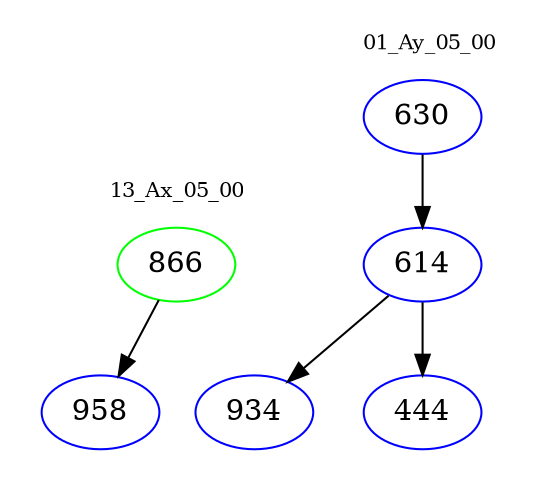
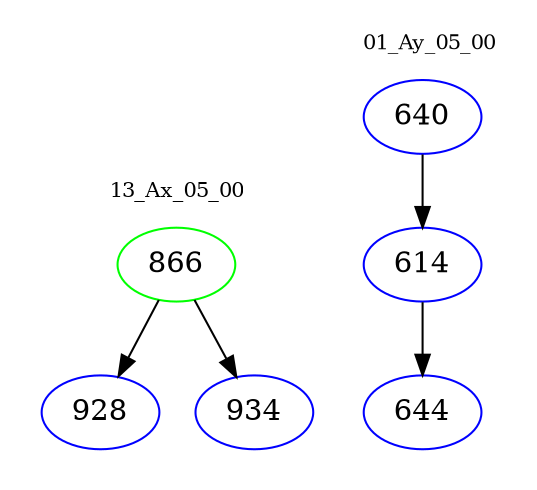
(423, 117) -> (423, 117)
(361, 319) -> (210, 329)
(101, 412) -> (101, 412)
(423, 412) -> (423, 412)
